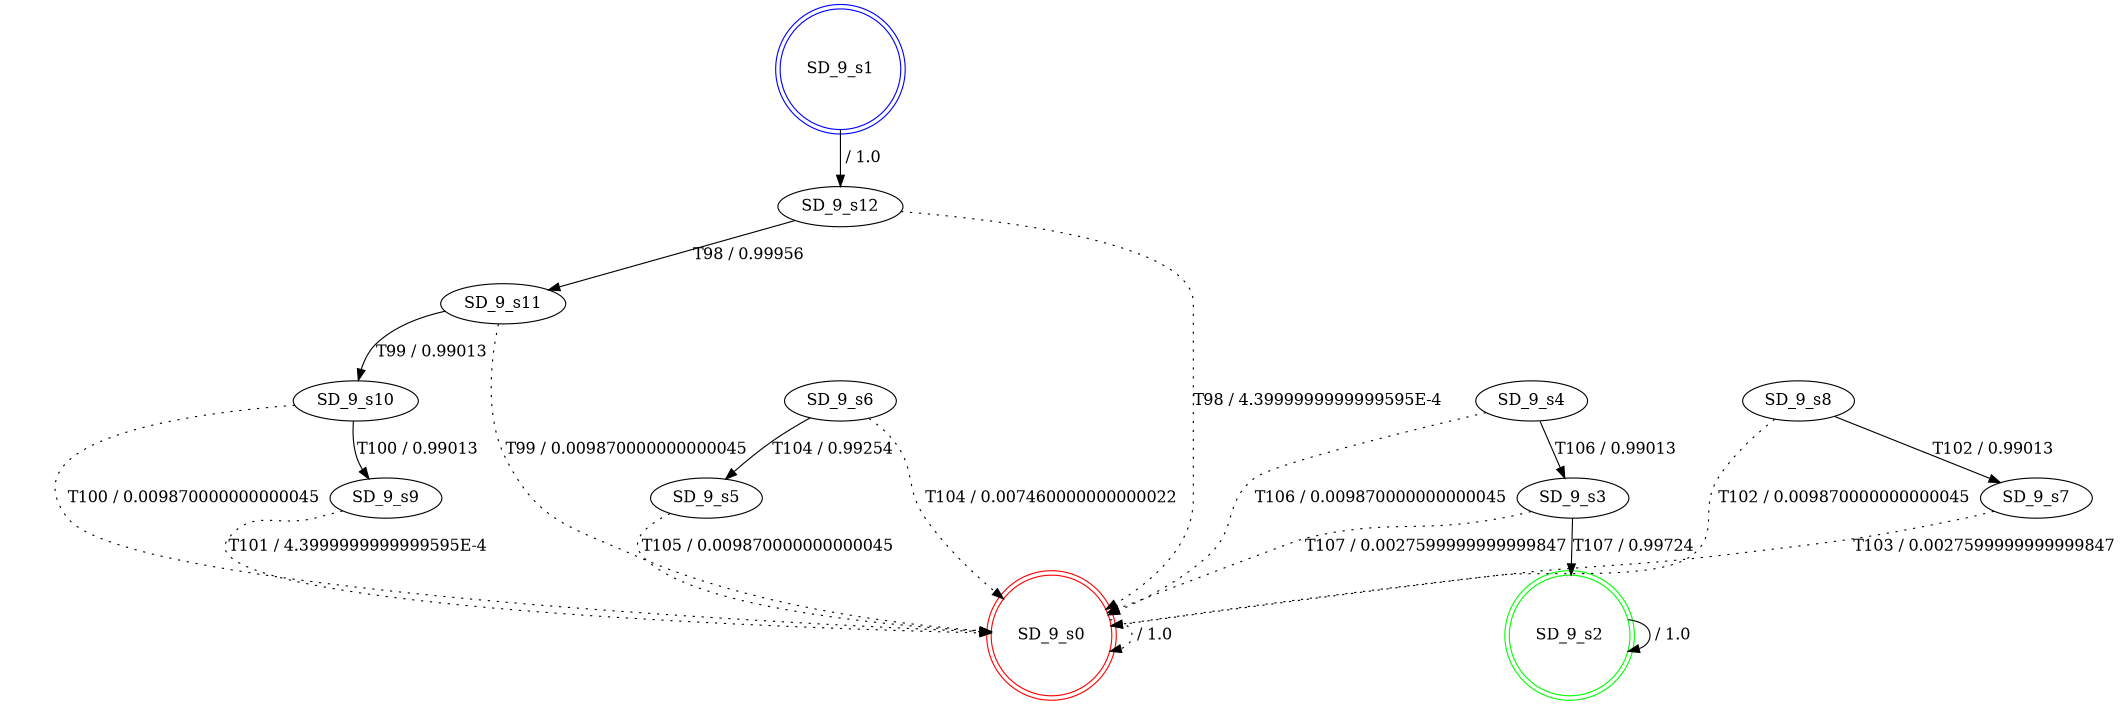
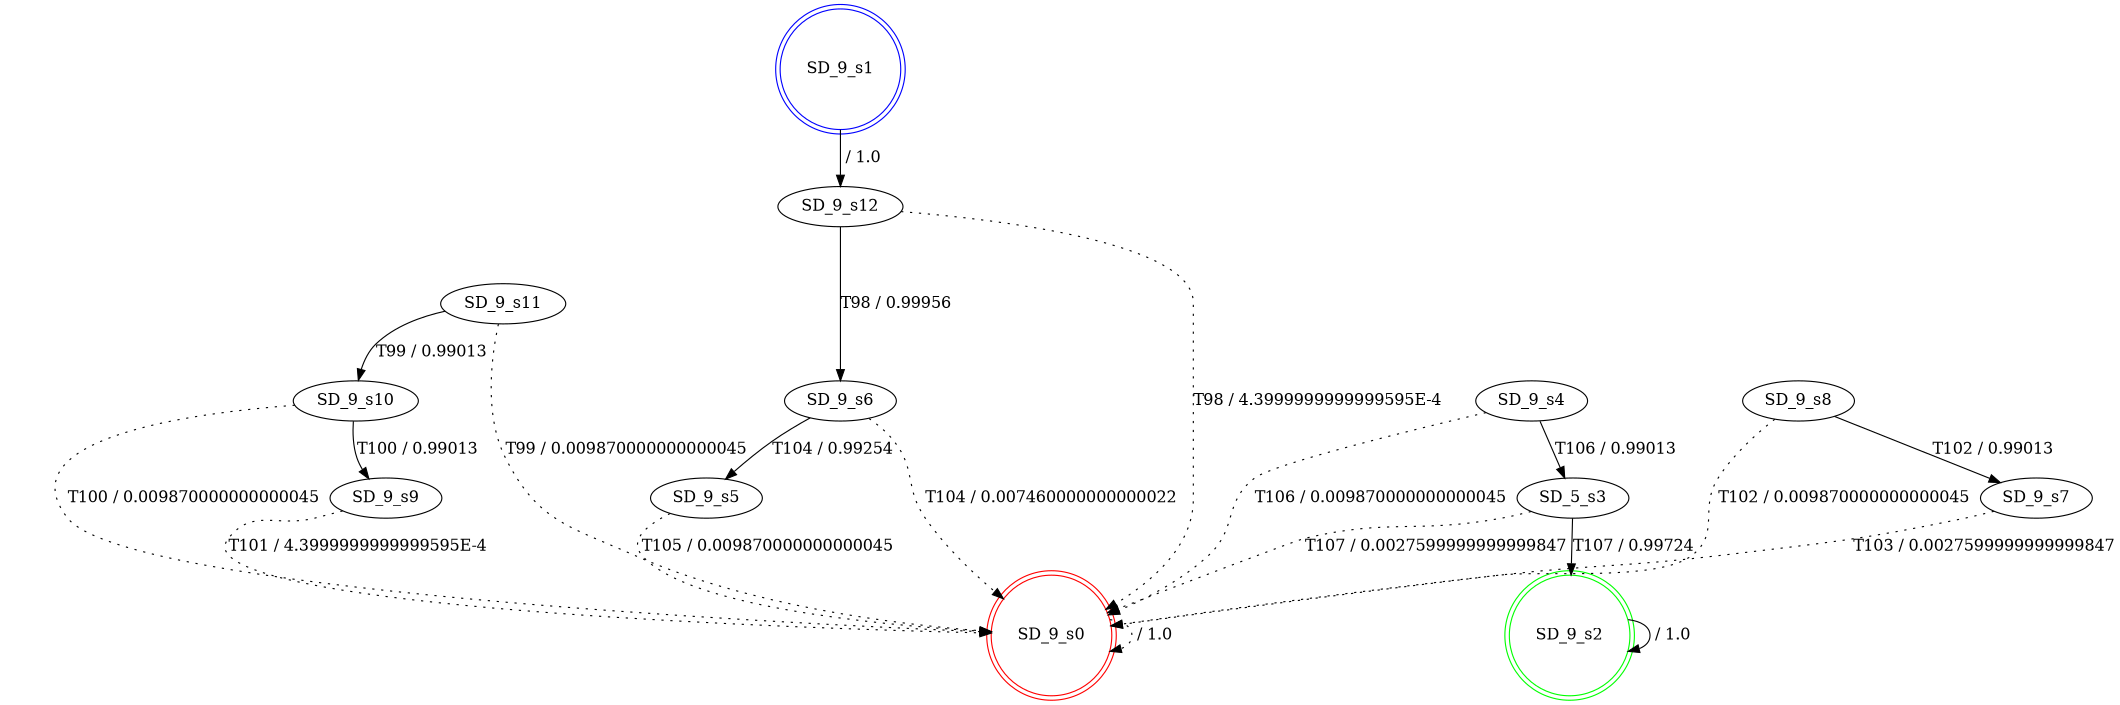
(677, 254) -> (840, 298)
(1573, 498) -> (1573, 498)
